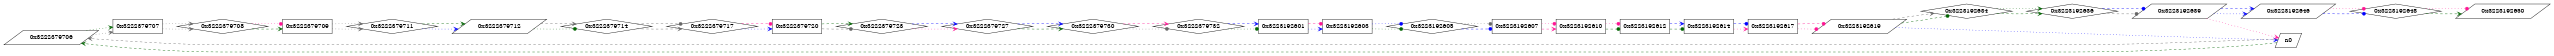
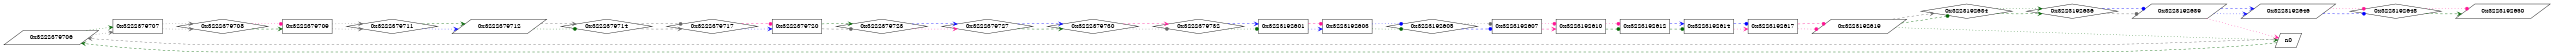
(2085, 34) -> (2085, 34)
